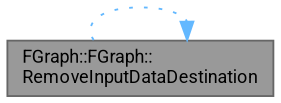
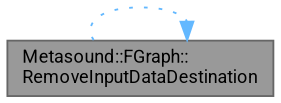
(140, 68) -> (140, 68)
